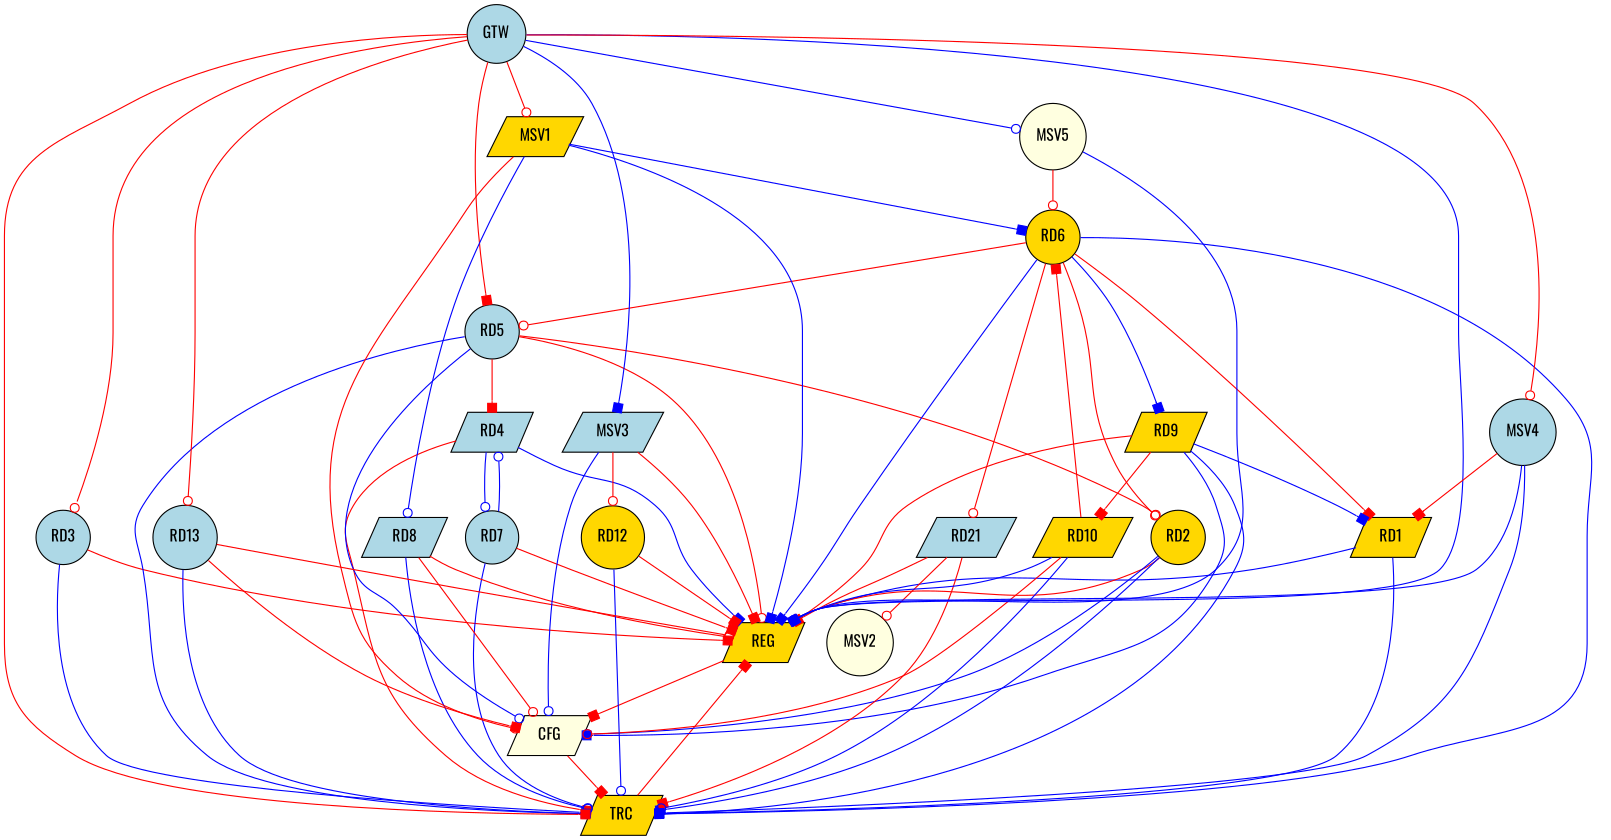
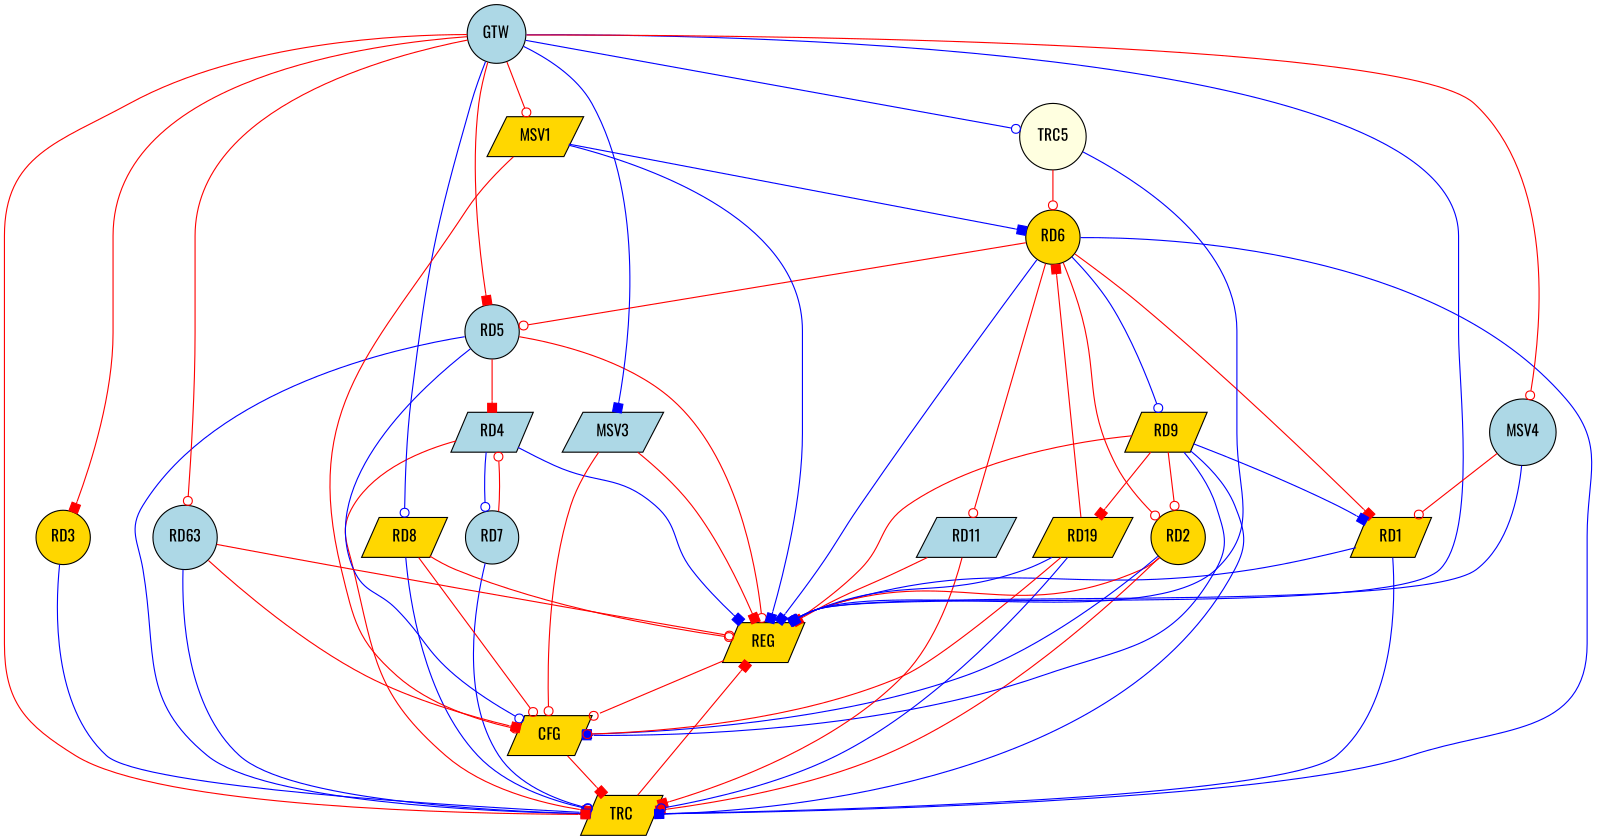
(1053, 137) -> (1053, 137)
(142, 157) -> (142, 157)
(1123, 325) -> (1123, 325)
(447, 326) -> (428, 282)
(843, 396) -> (1171, 477)
(500, 486) -> (500, 486)
(1454, 487) -> (1454, 487)
(63, 537) -> (63, 537)
(185, 537) -> (185, 537)
(405, 537) -> (405, 537)
(613, 537) -> none
(966, 537) -> (966, 537)
(1083, 537) -> (1083, 537)
(555, 575) -> (555, 575)
(626, 590) -> none
(385, 613) -> none
(860, 643) -> none
(662, 687) -> (662, 687)
(893, 697) -> (893, 697)
(936, 729) -> (936, 729)
(550, 736) -> (550, 736)
(1347, 761) -> none
